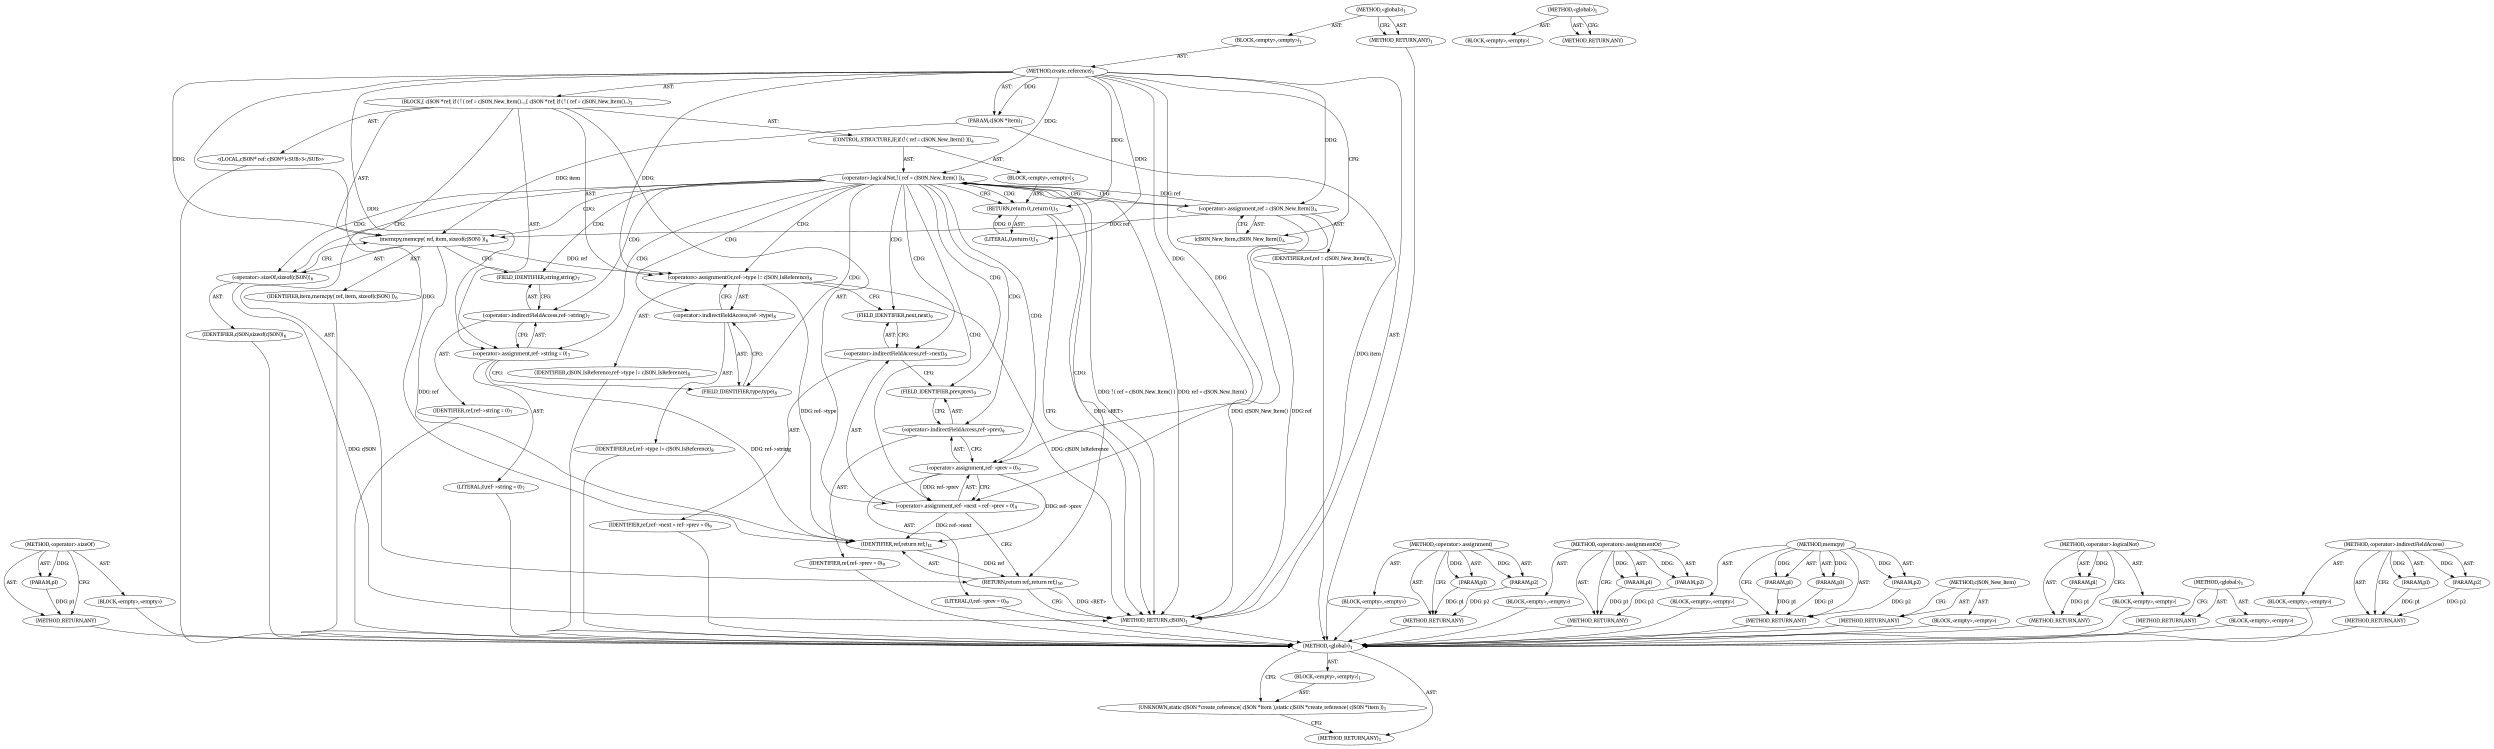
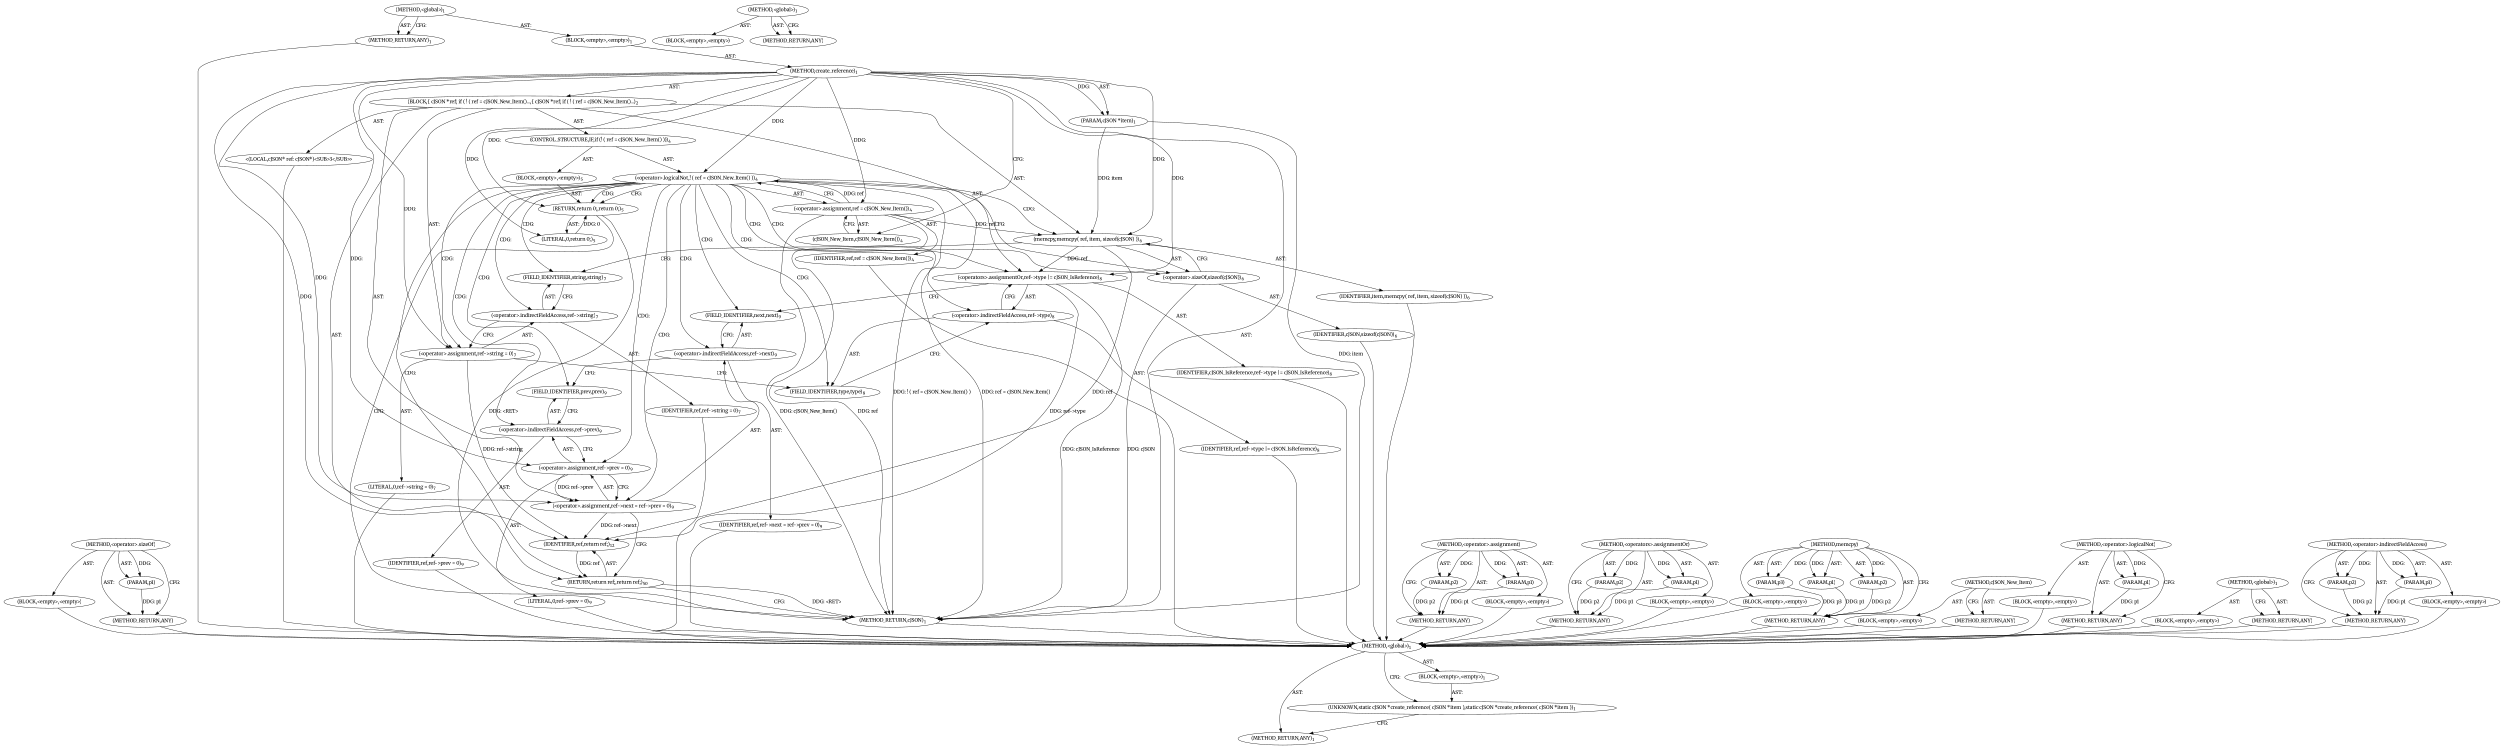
(1077, 194) -> (799, 194)
(1027, 523) -> none
